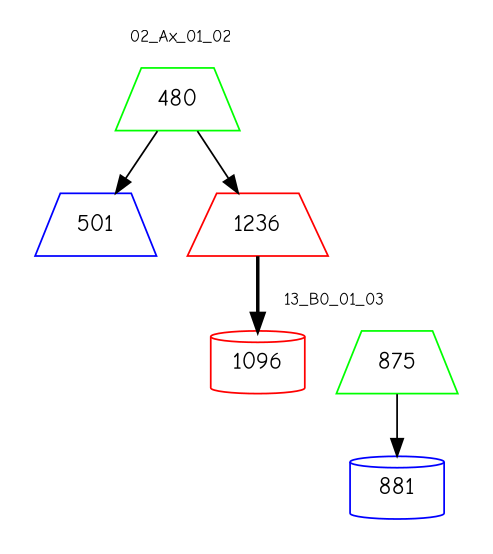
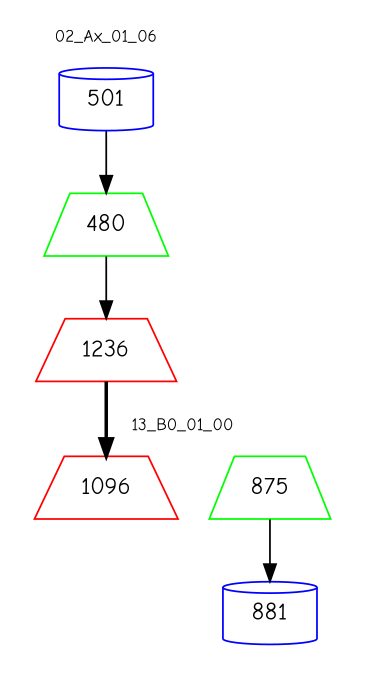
(181, 37) -> (106, 37)
(141, 155) -> (106, 153)
(96, 225) -> (106, 99)
(334, 300) -> (183, 426)
(258, 362) -> (106, 488)
